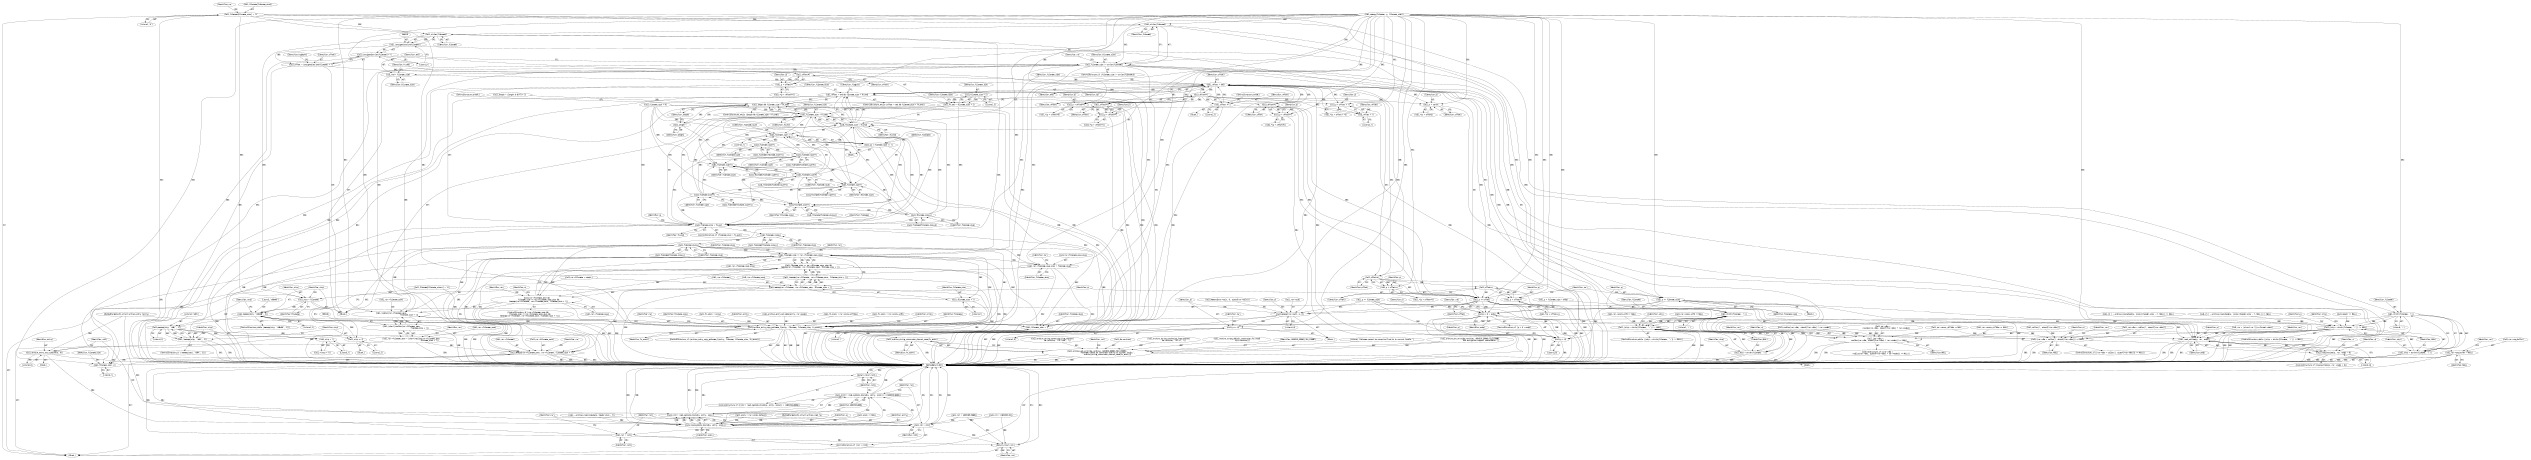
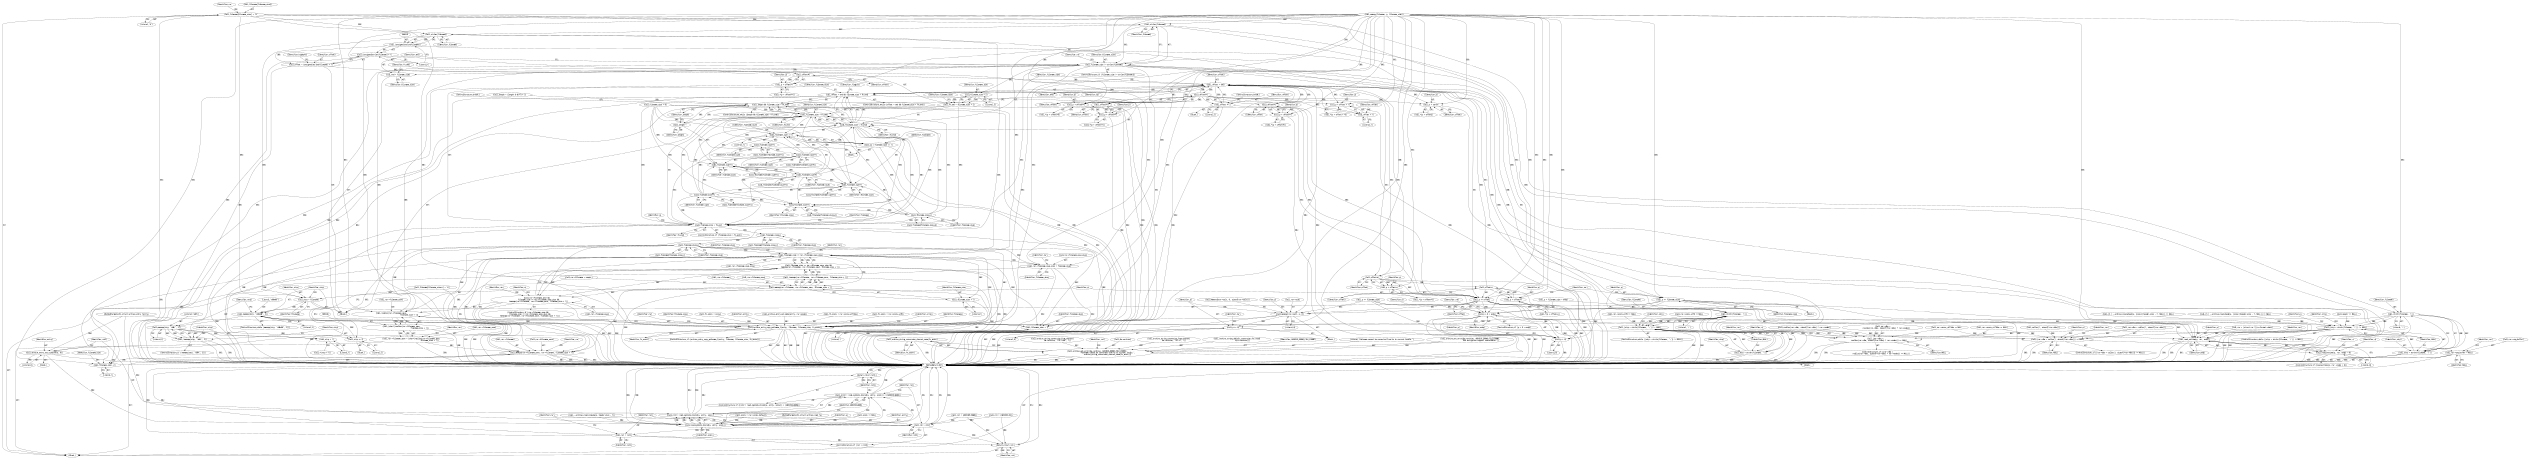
none -> (1028, 70)
(808, 81) -> none
(321, 345) -> none
